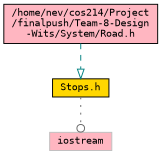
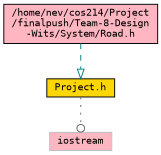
(81, 88) -> (81, 88)
